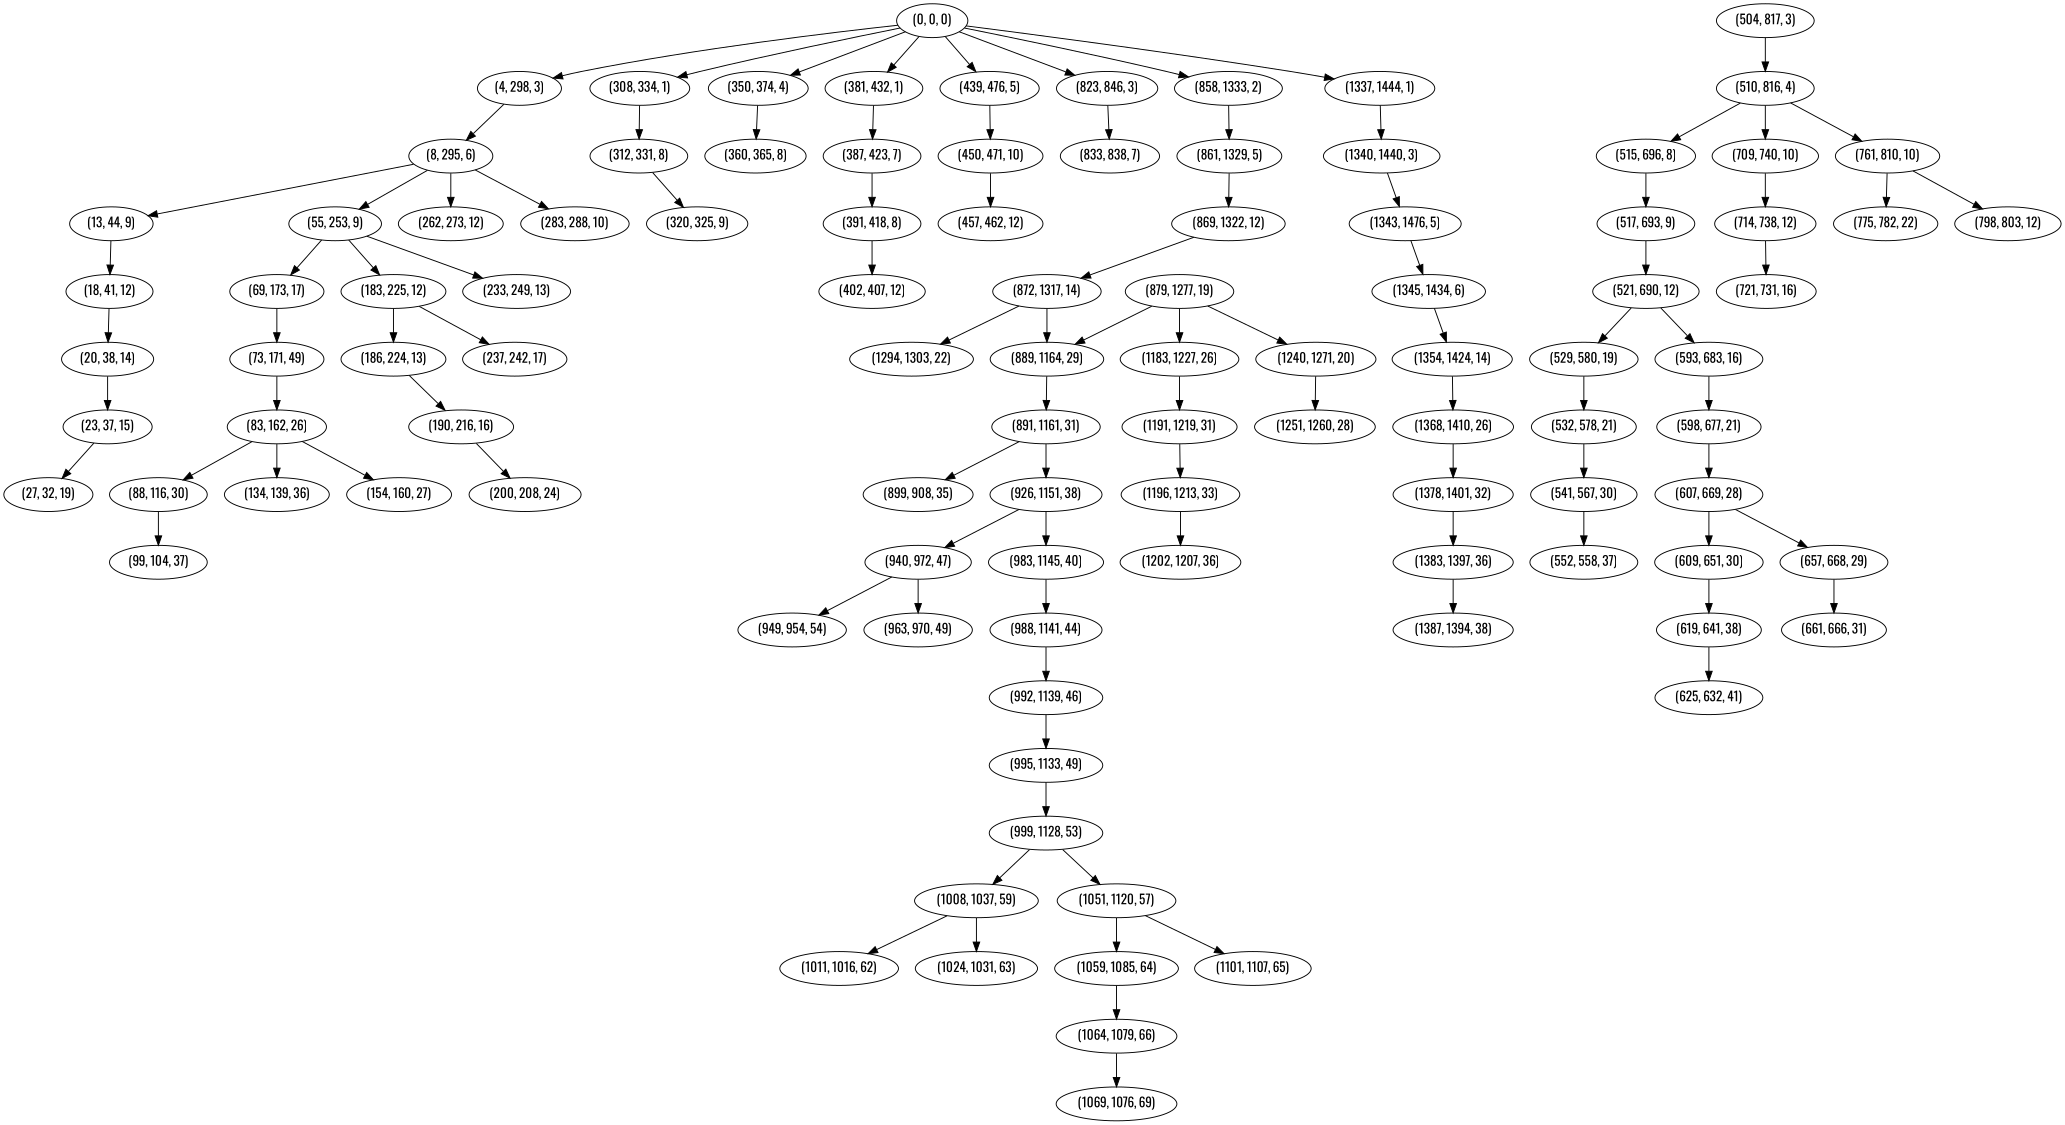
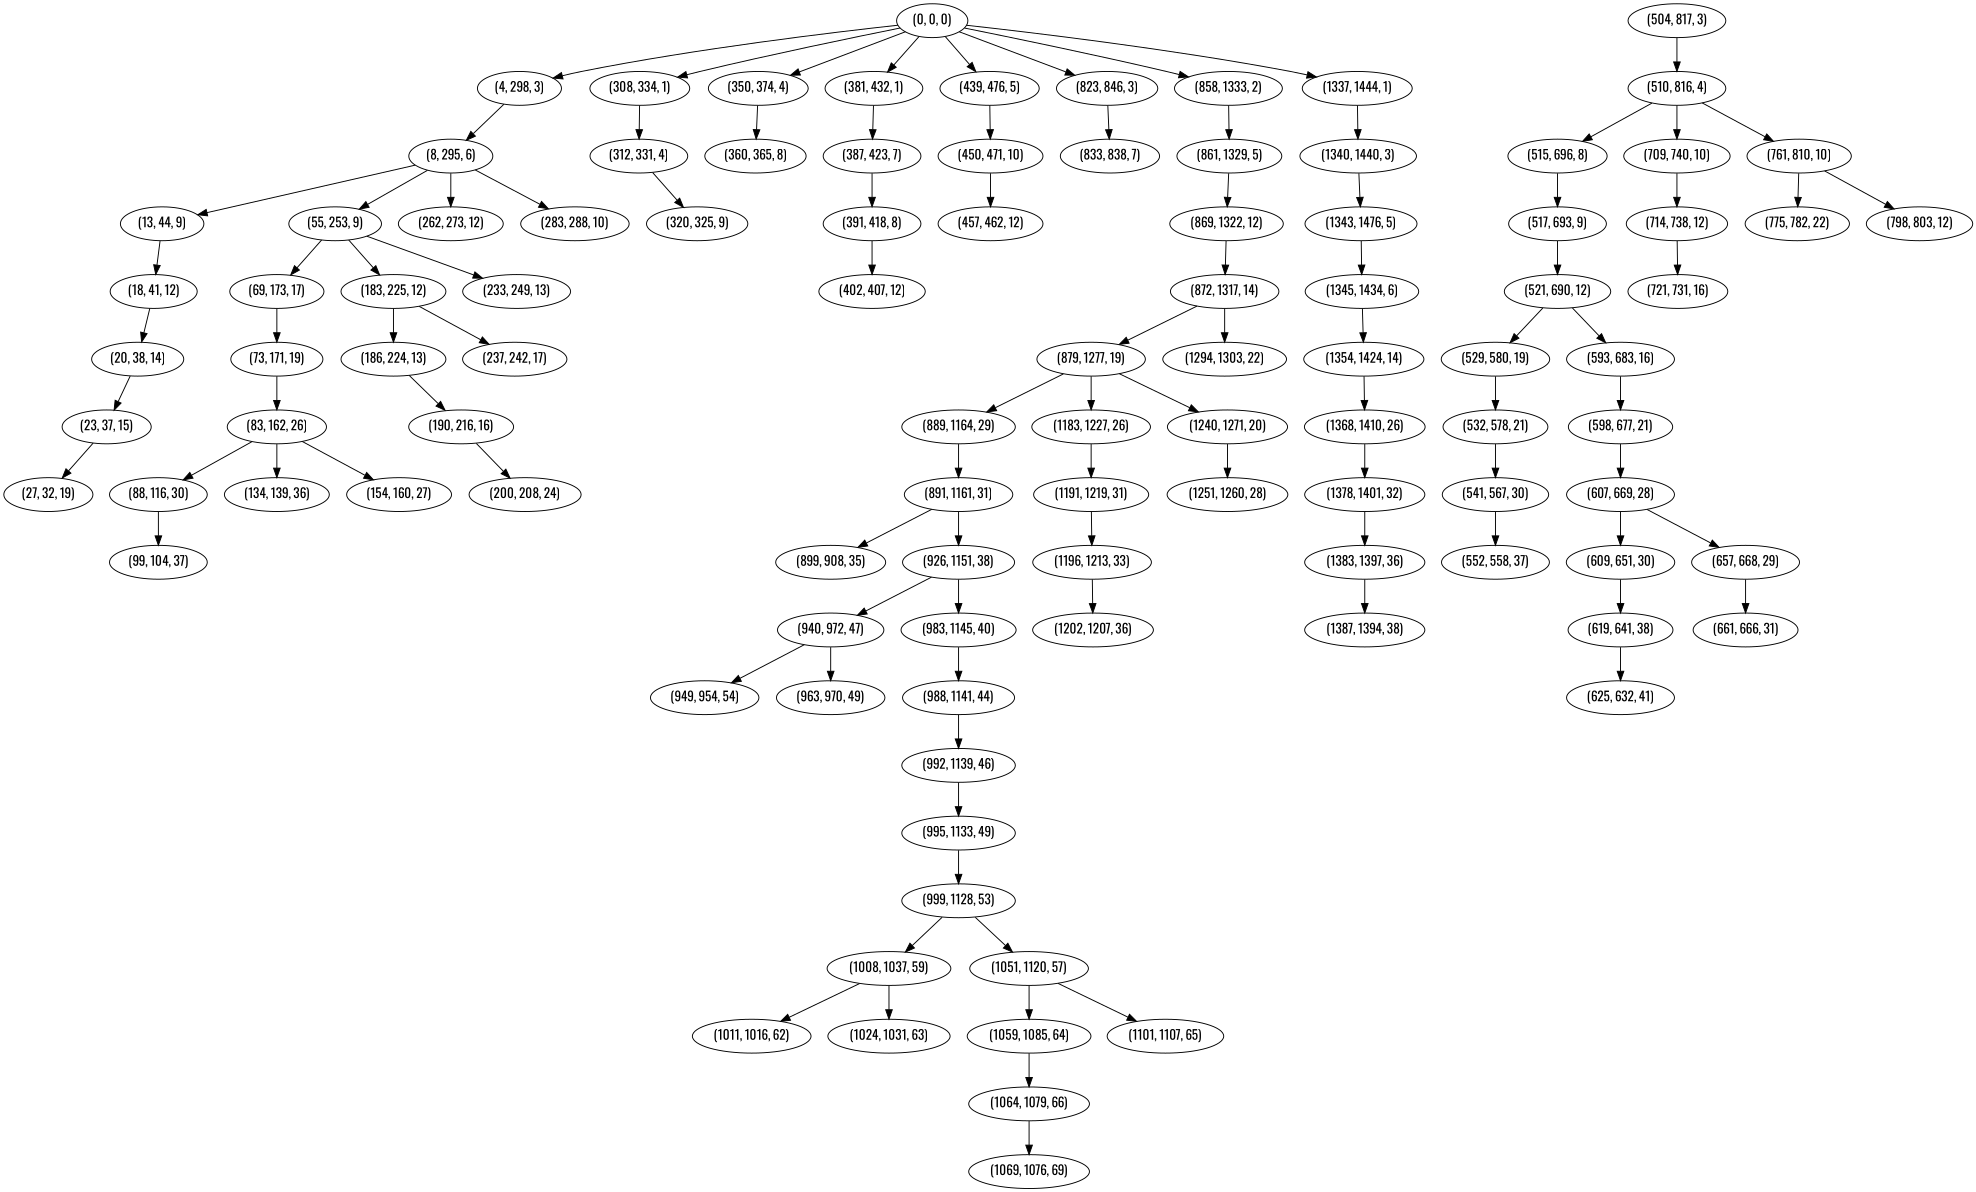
(639, 156) -> (639, 156)
(1047, 321) -> (1162, 323)
(277, 359) -> (277, 359)
